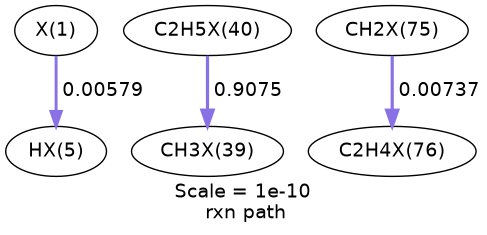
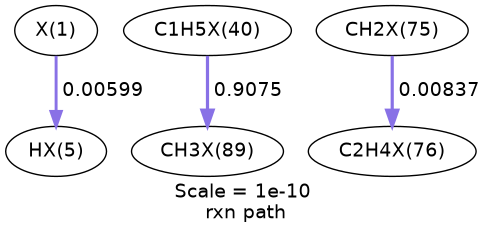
(208, 31) -> (208, 31)
(101, 91) -> (101, 91)
(437, 91) -> (437, 91)
(208, 151) -> (208, 151)
